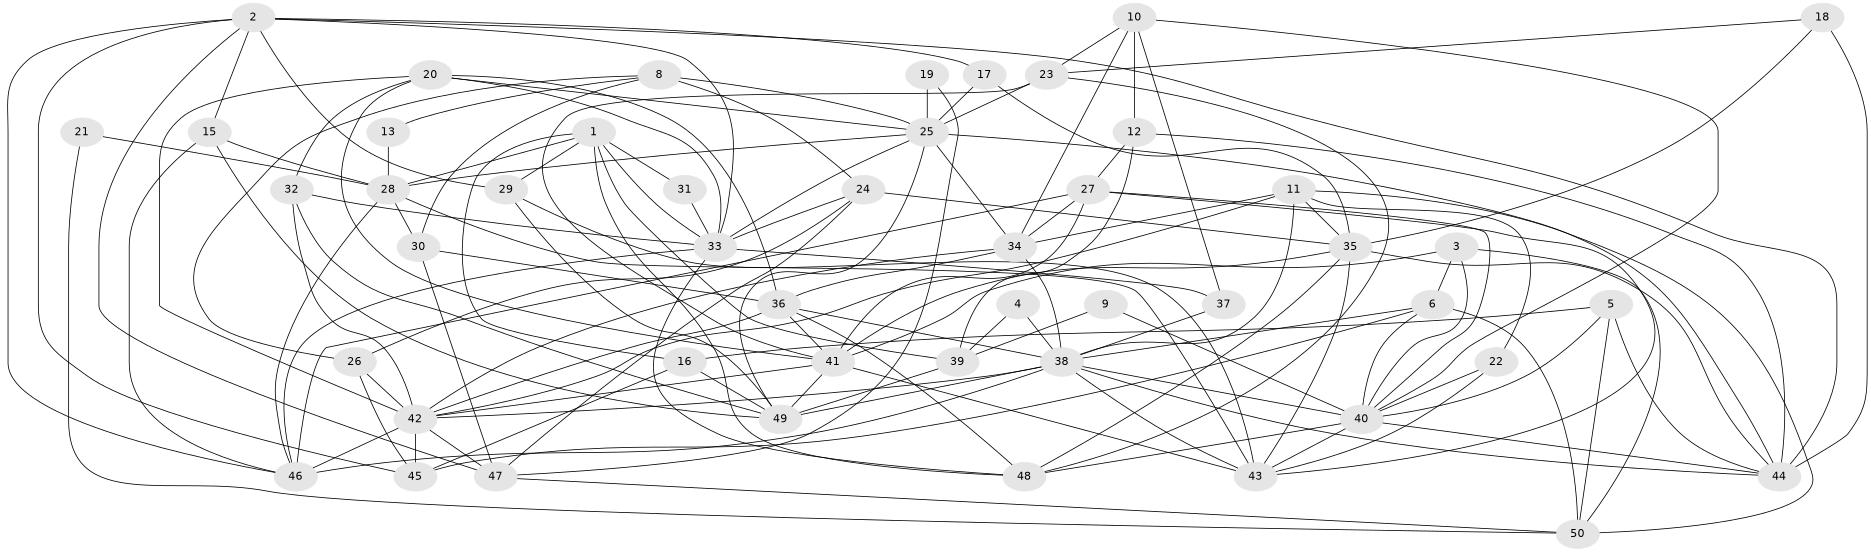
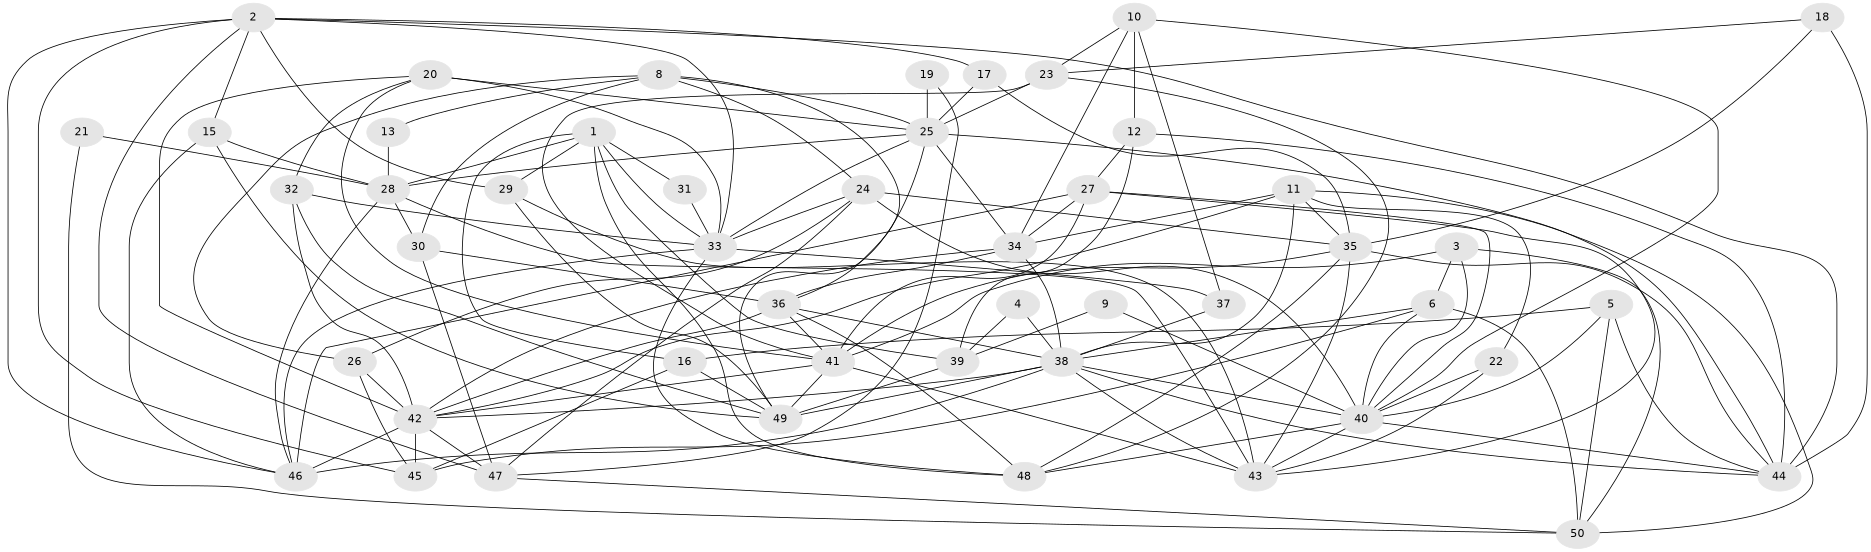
(662, 116) -> (872, 148)
none -> (1205, 272)
